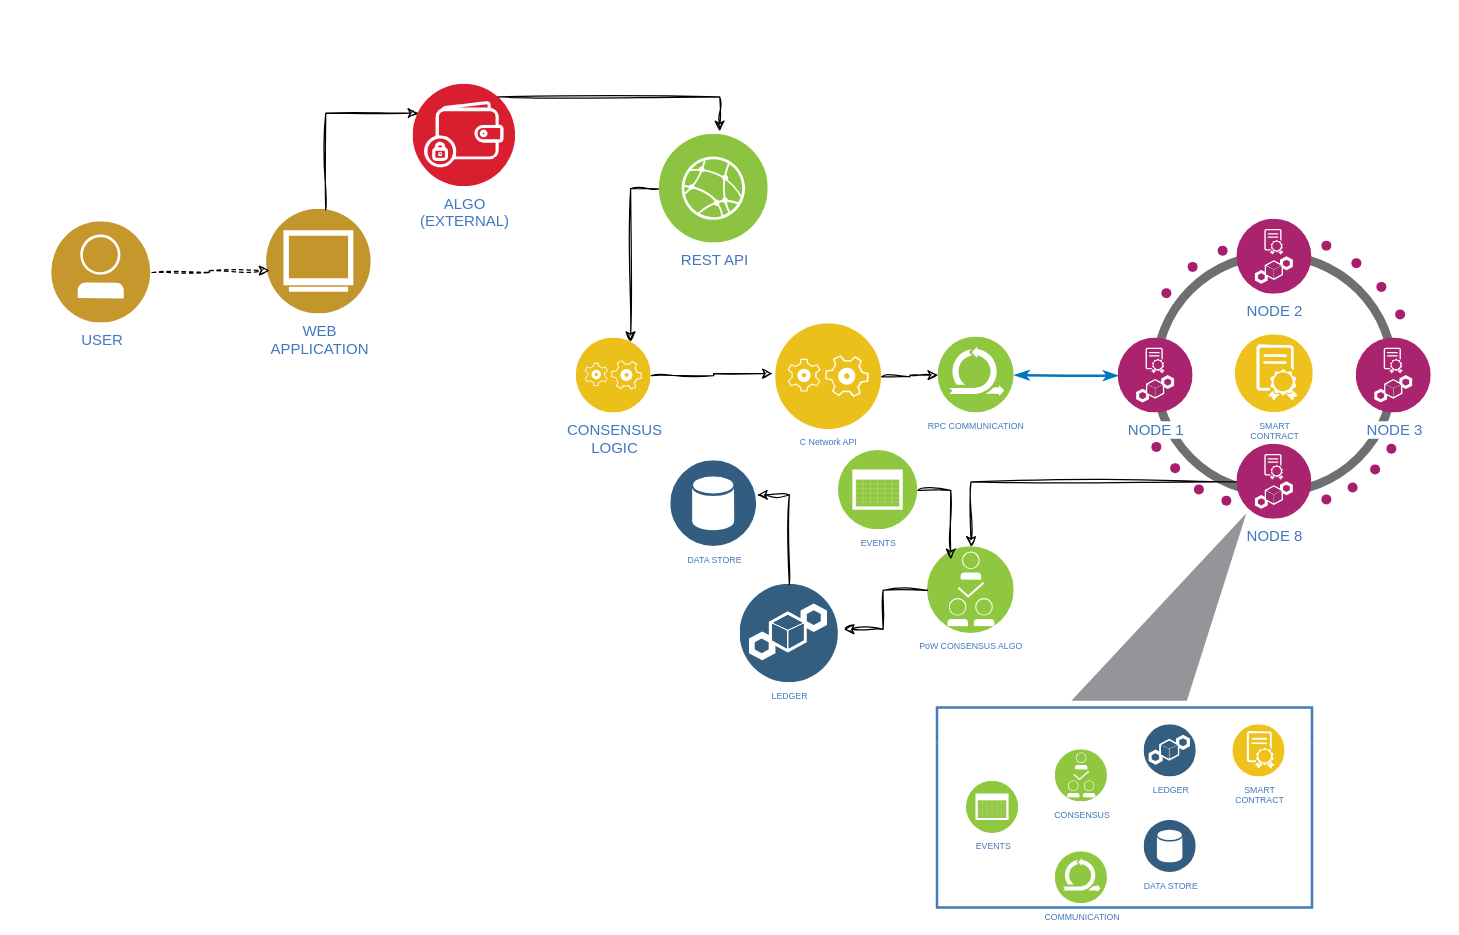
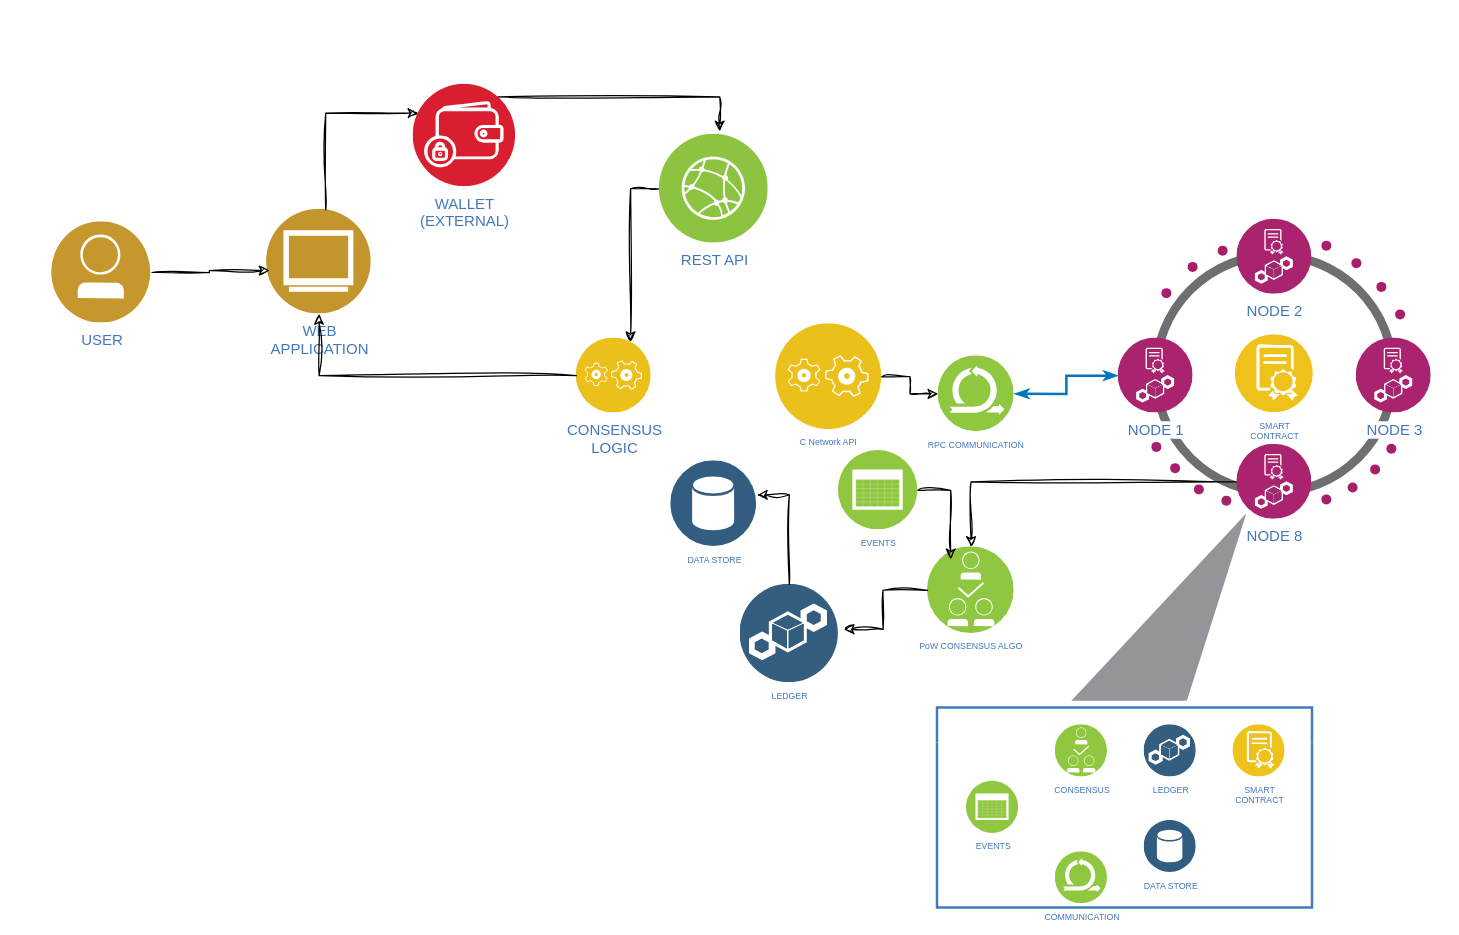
(465, 214) -> (465, 214)
(179, 273) -> (179, 273)
(976, 375) -> (976, 394)
(708, 376) -> (421, 376)
(1081, 776) -> (1081, 751)
